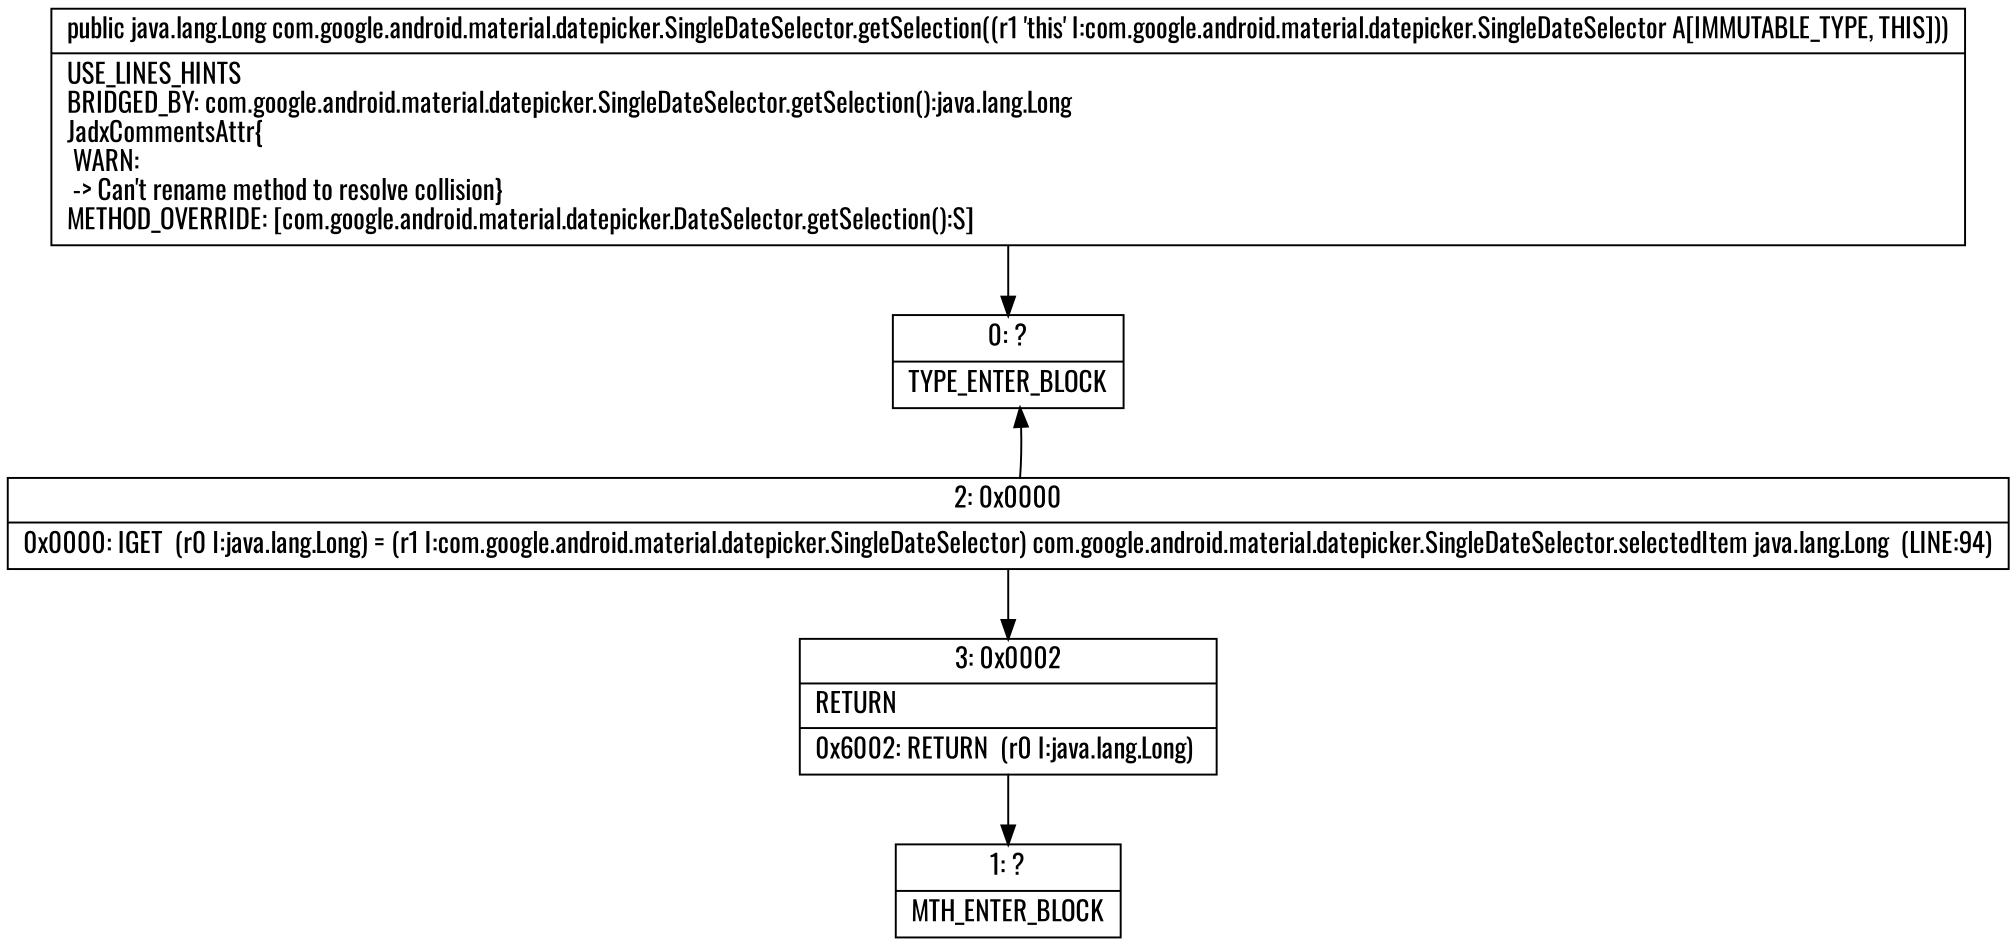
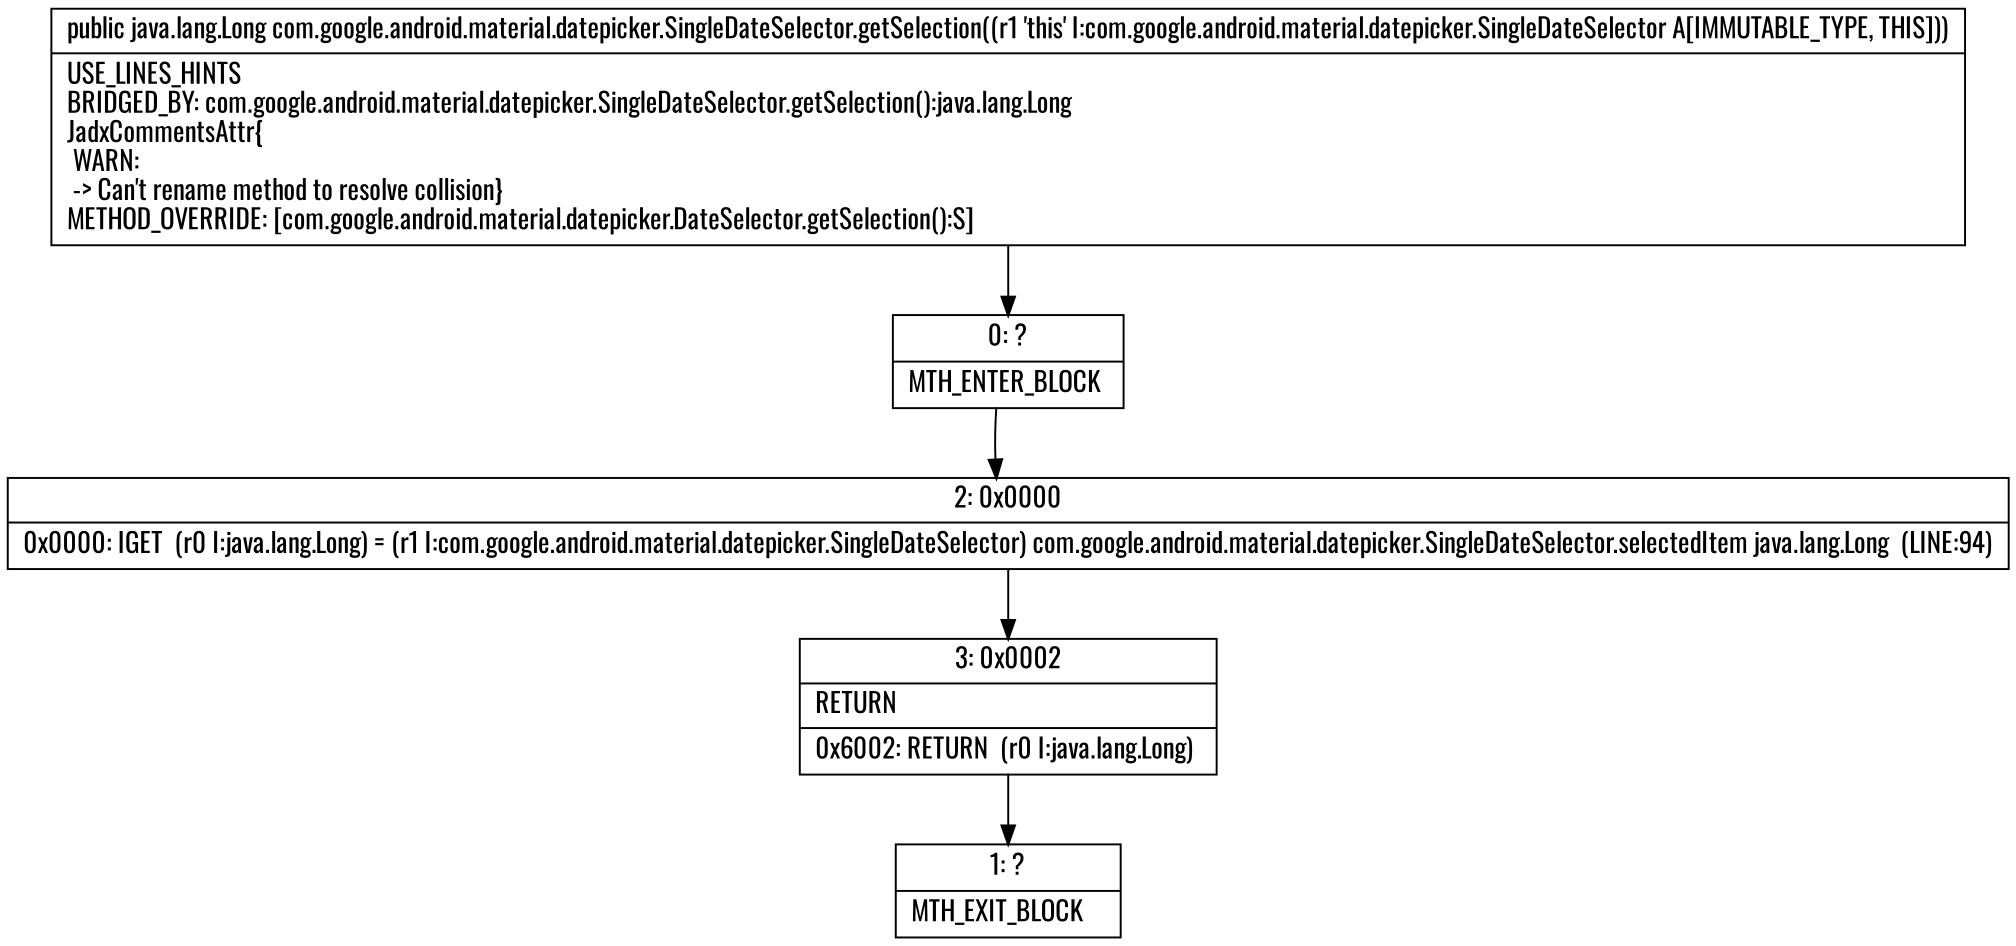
(1008, 384) -> (1005, 384)
(1021, 453) -> (995, 433)
(1008, 913) -> (998, 913)
